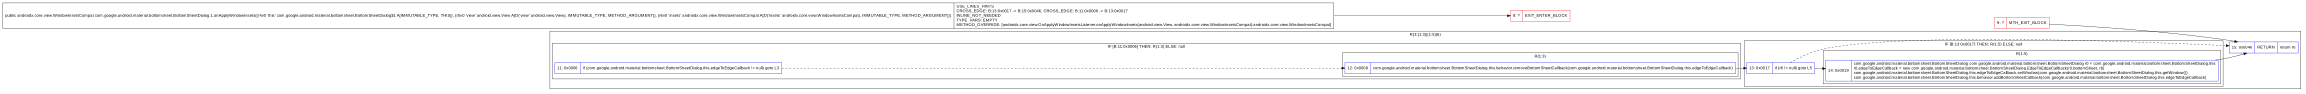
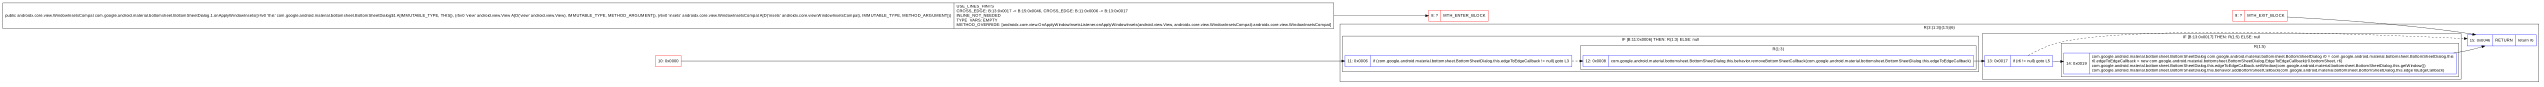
(1546, 16) -> (1464, 16)
none -> (668, 61)
